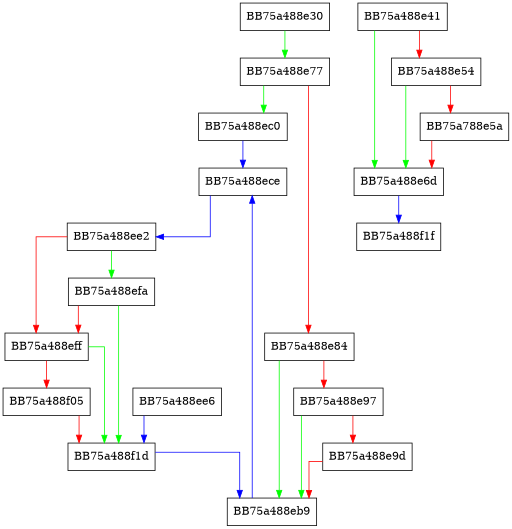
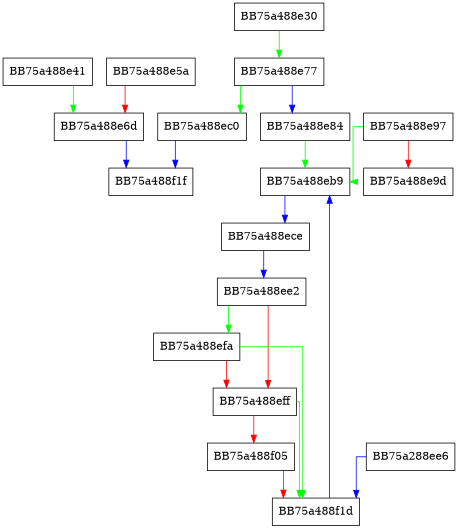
(436, 72) -> none
(464, 127) -> (151, 72)
(243, 150) -> (175, 150)
(308, 206) -> (292, 95)
(324, 370) -> none
(177, 402) -> (411, 457)
(309, 469) -> none
